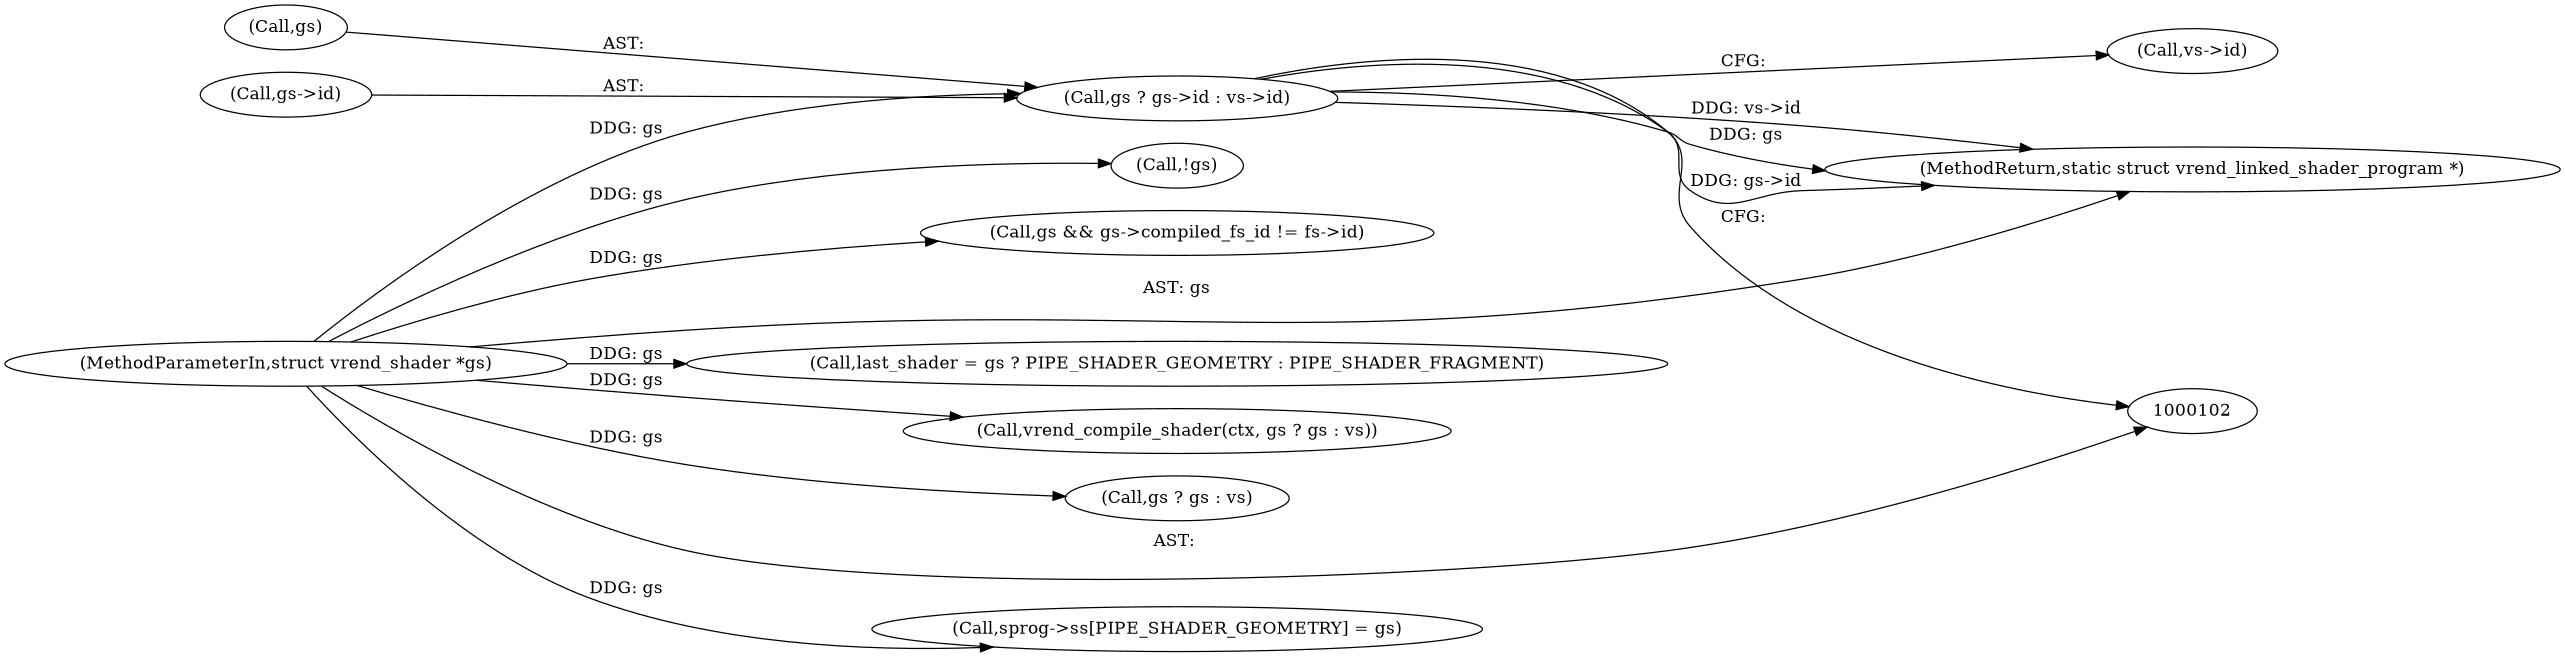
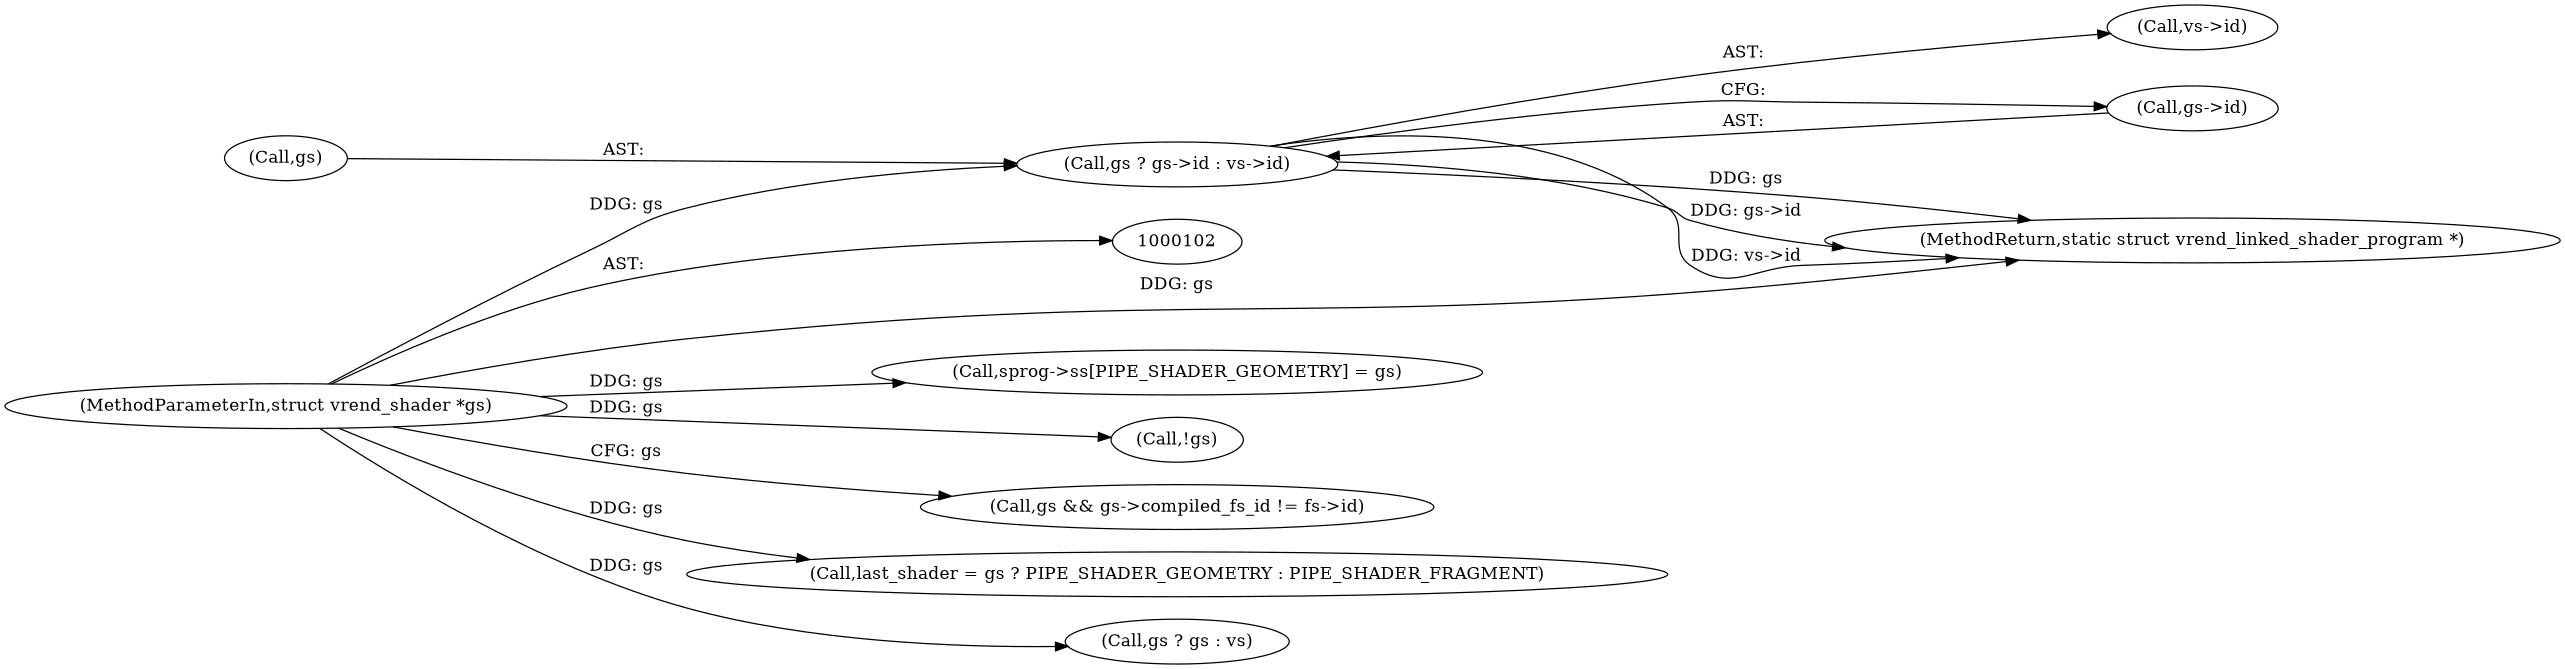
(1746, 62) -> (1746, 53)
(1679, 199) -> (1688, 102)
(627, 259) -> (627, 452)
(1177, 288) -> (1177, 285)
(1177, 431) -> none
